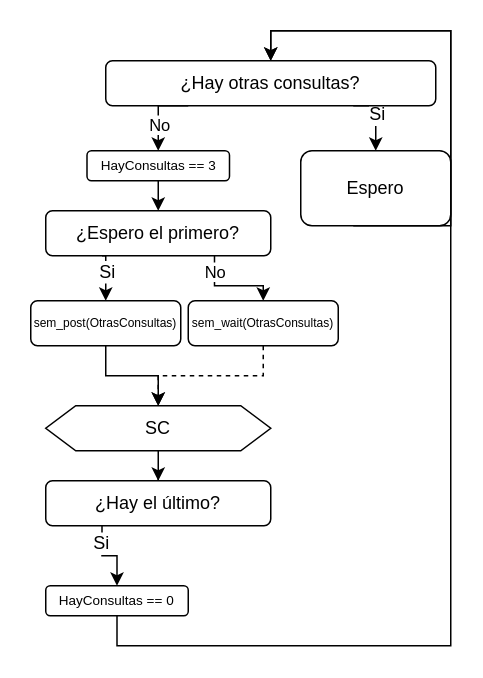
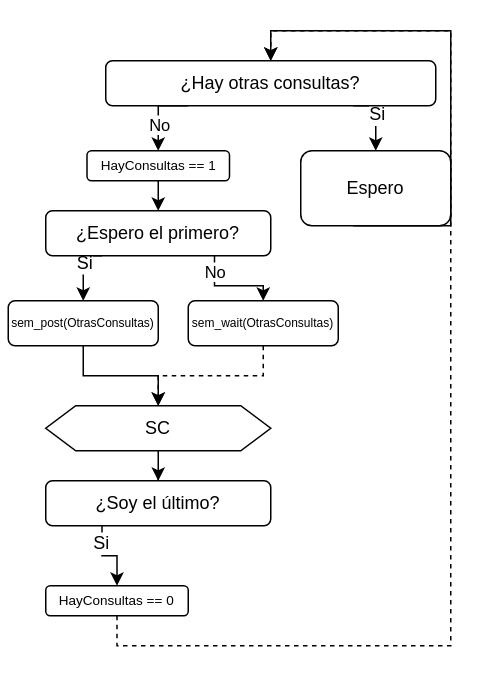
(159, 166) -> (159, 166)
(106, 323) -> (83, 323)
(158, 503) -> (158, 503)
(451, 617) -> (451, 617)
